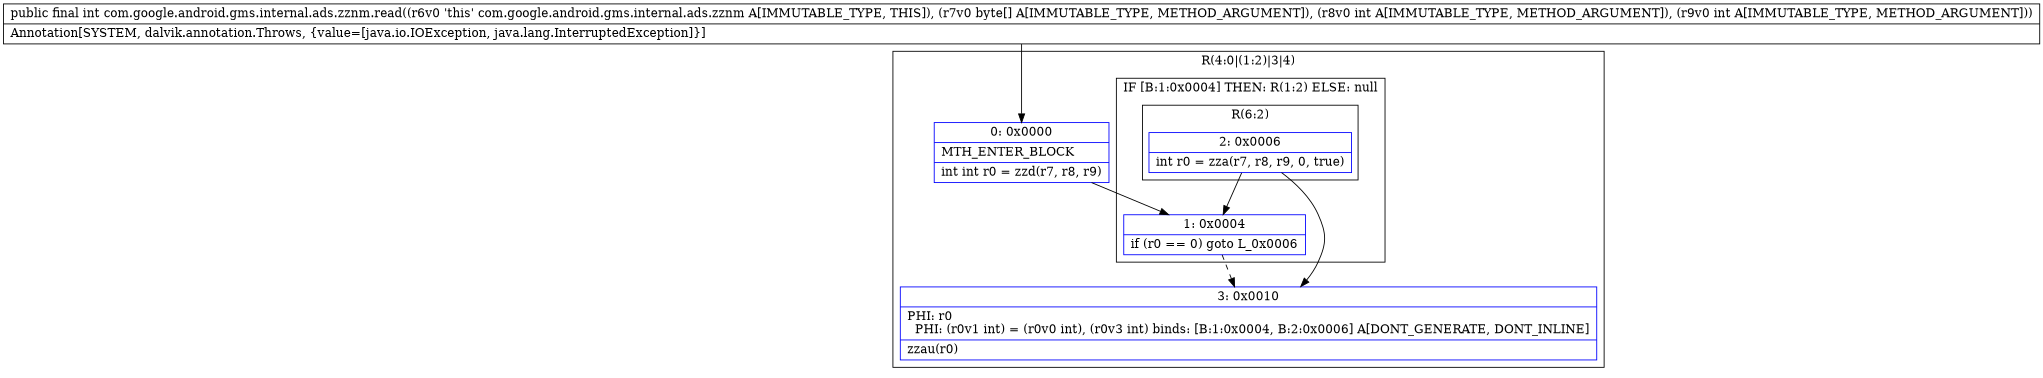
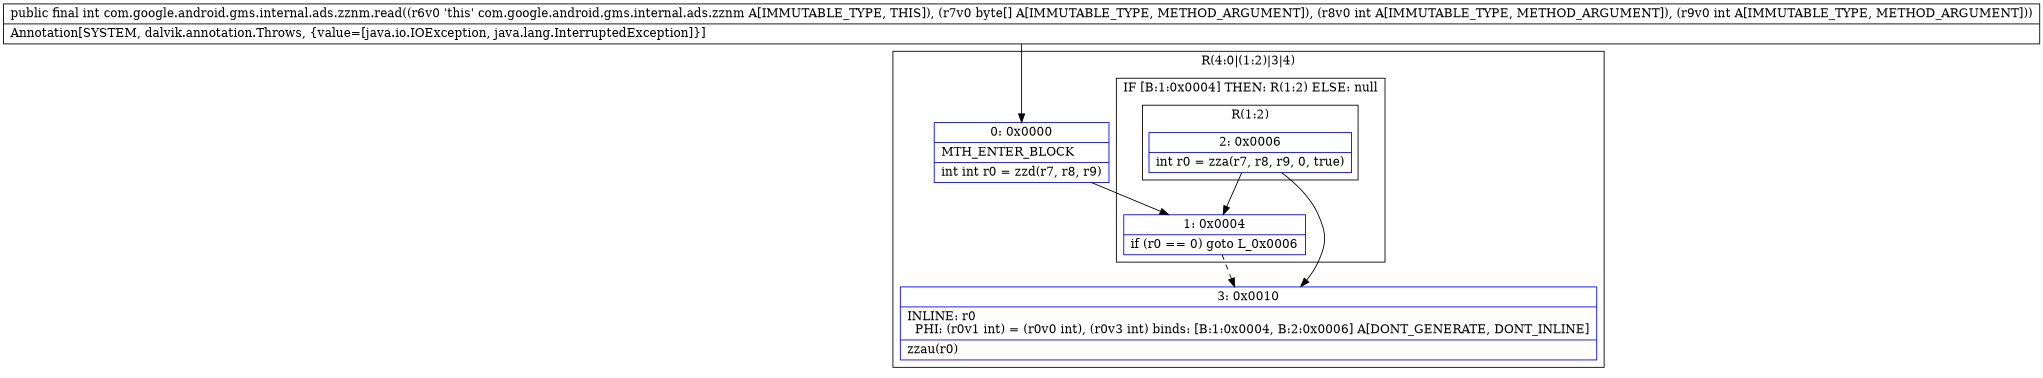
(1250, 115) -> (1250, 115)
(932, 316) -> (944, 316)
